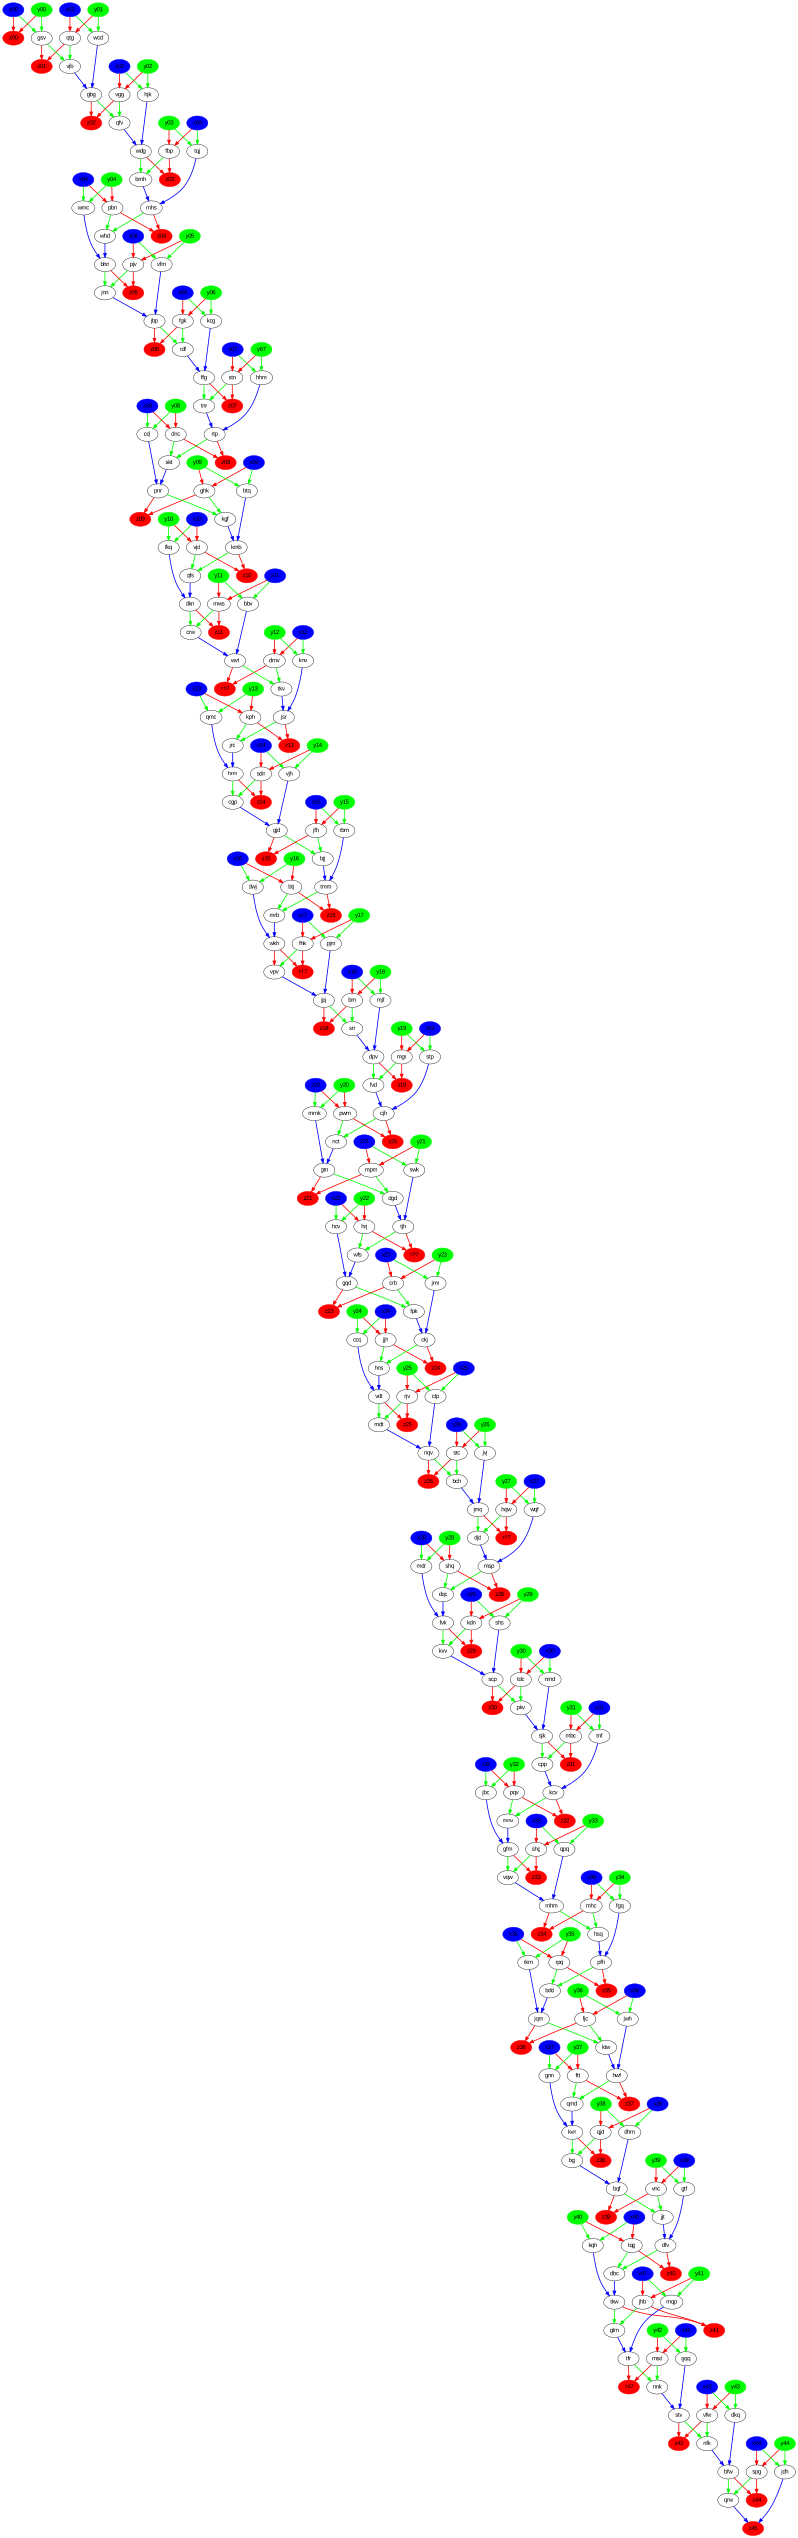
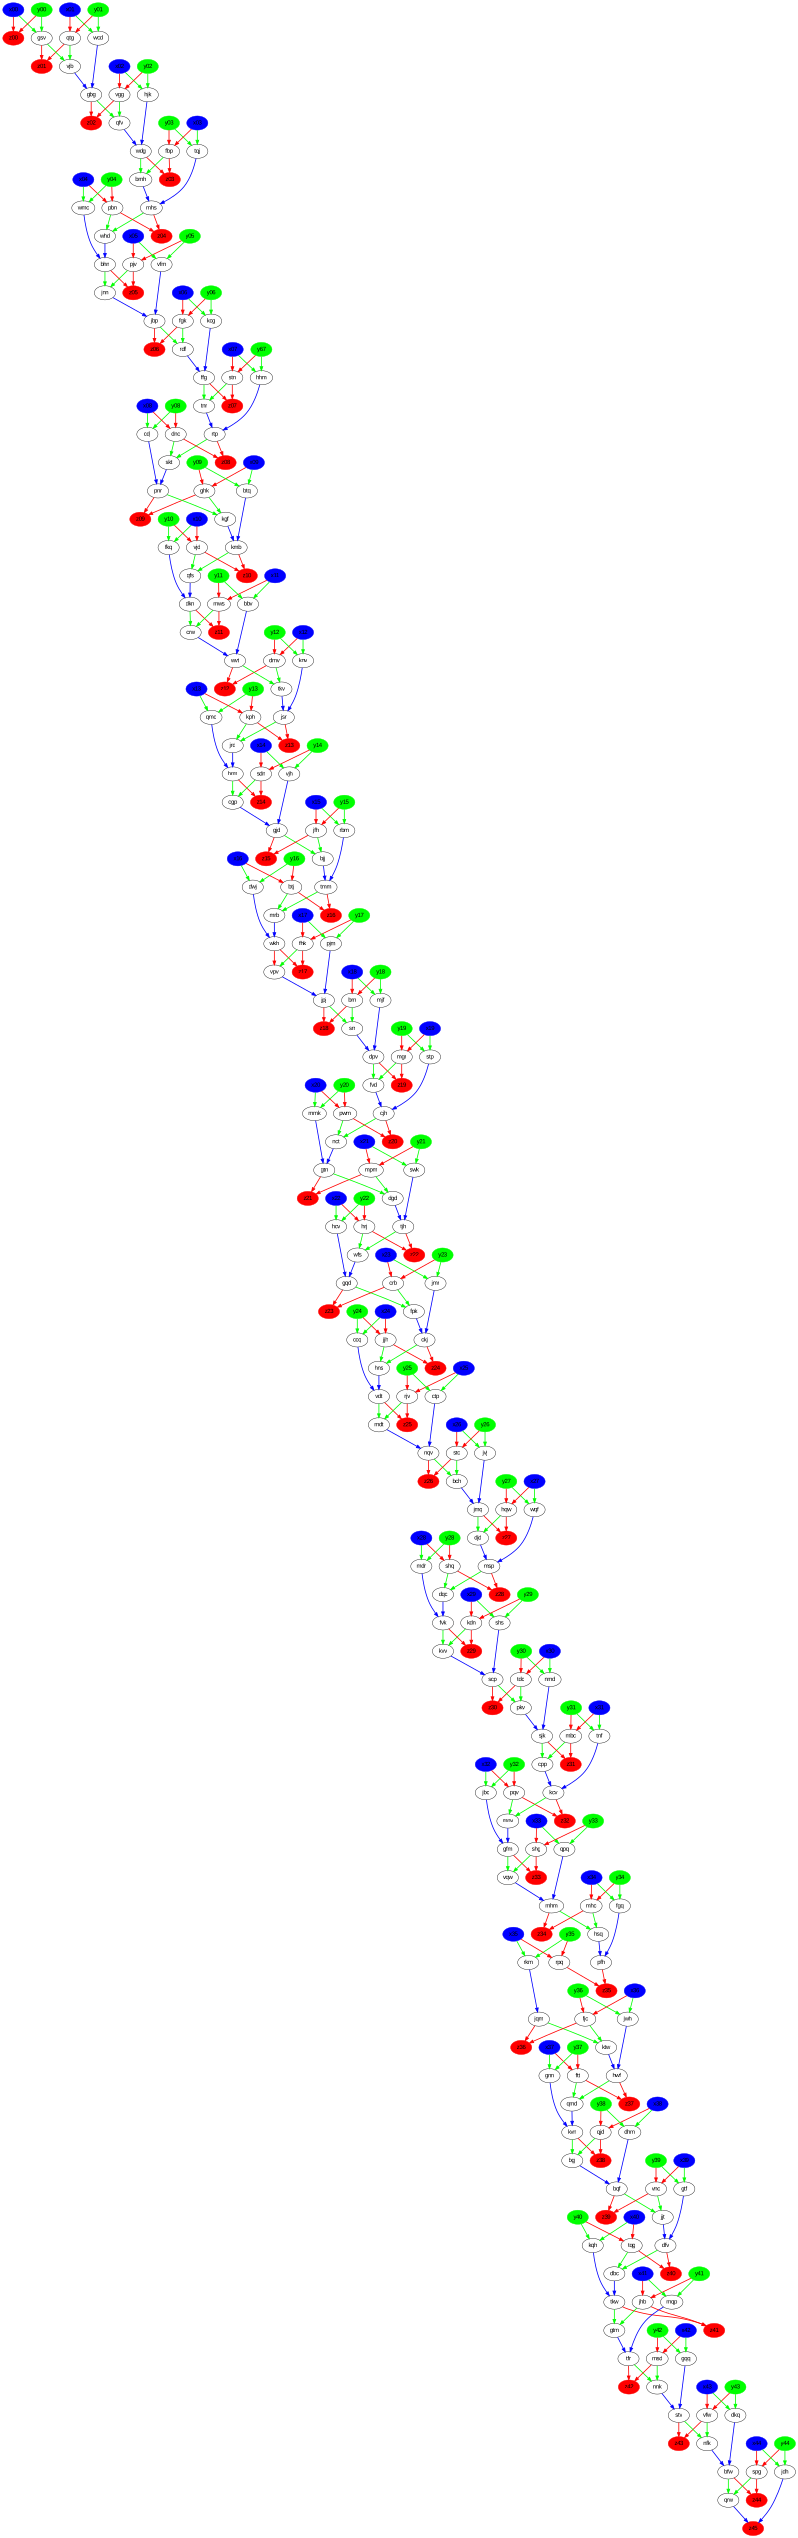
(550, 1991) -> none
